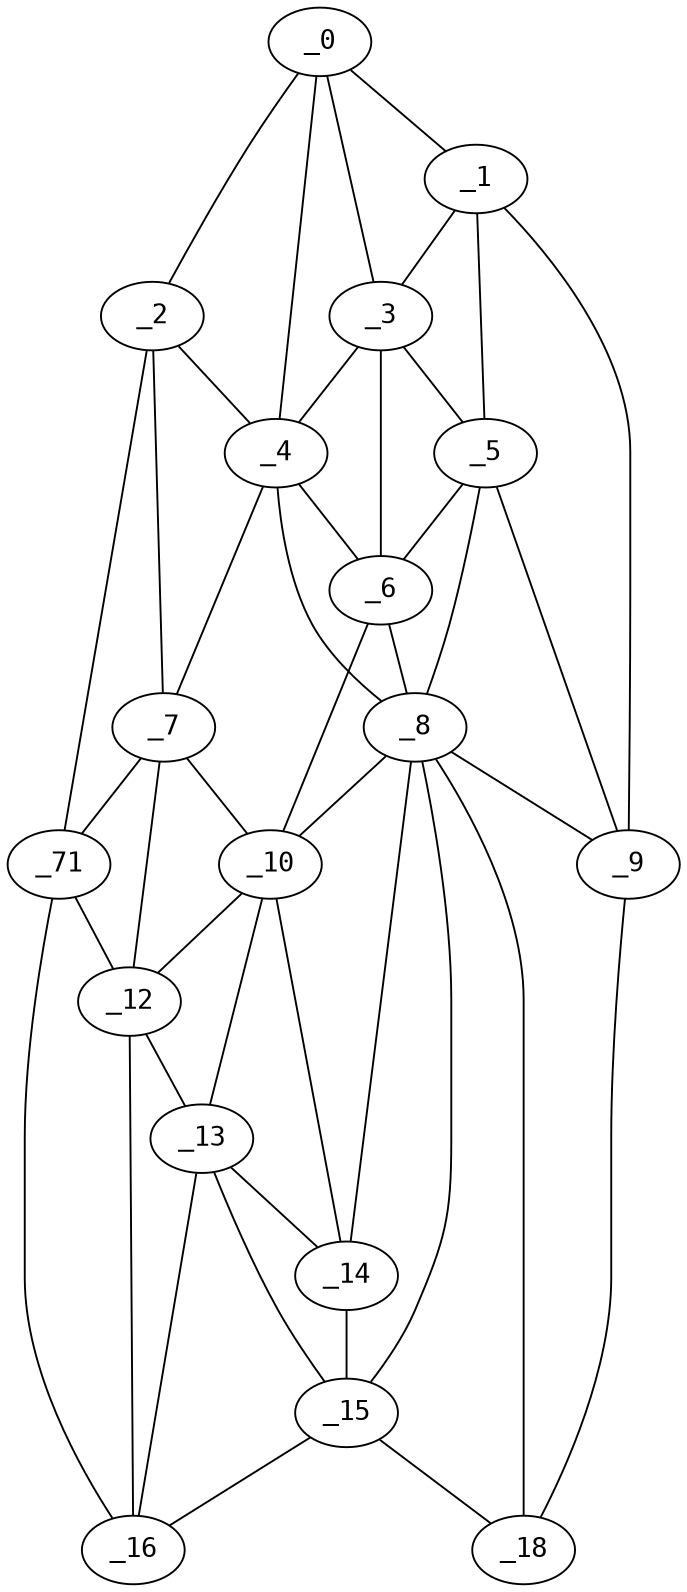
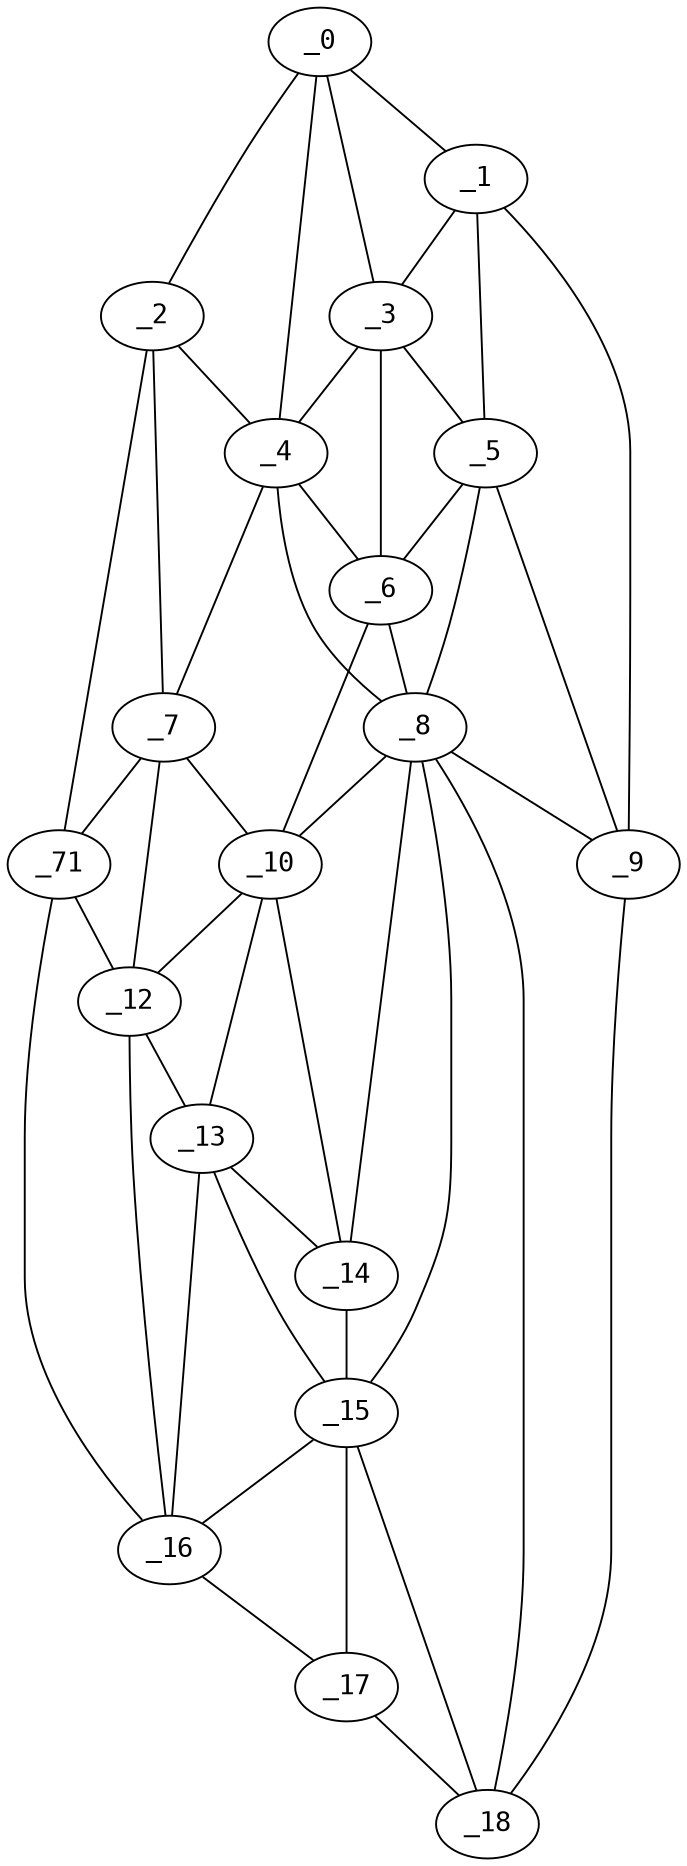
none -> (347, 1687)
